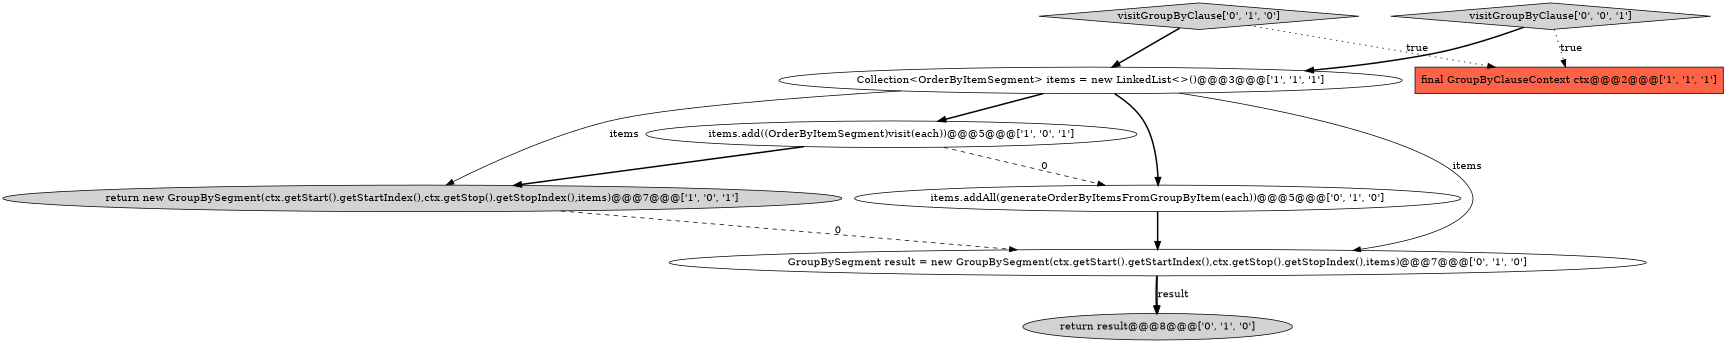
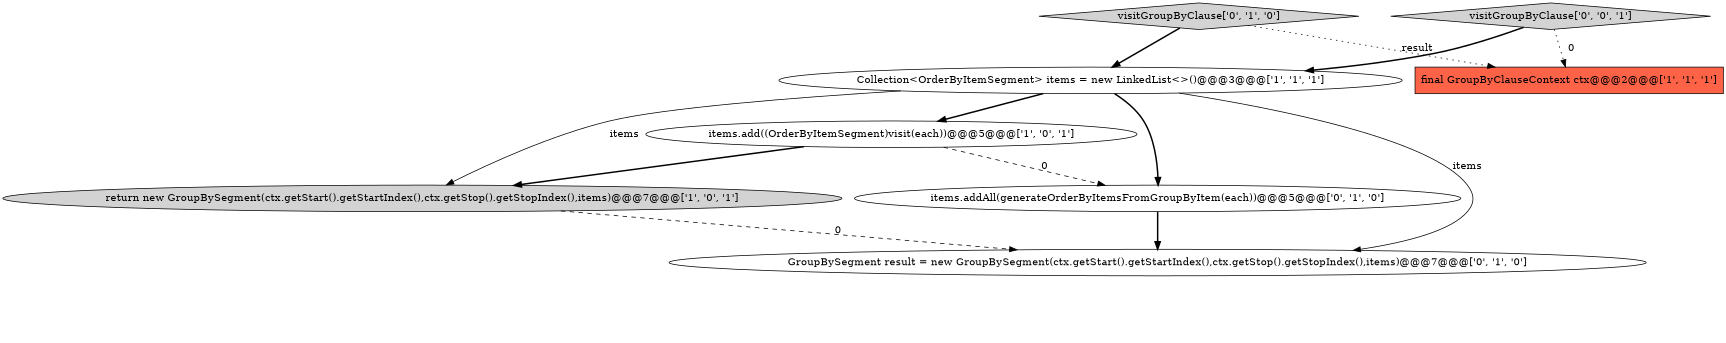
(1418, 48) -> (1418, 48)
(1572, 48) -> (1572, 48)
(1158, 327) -> none
